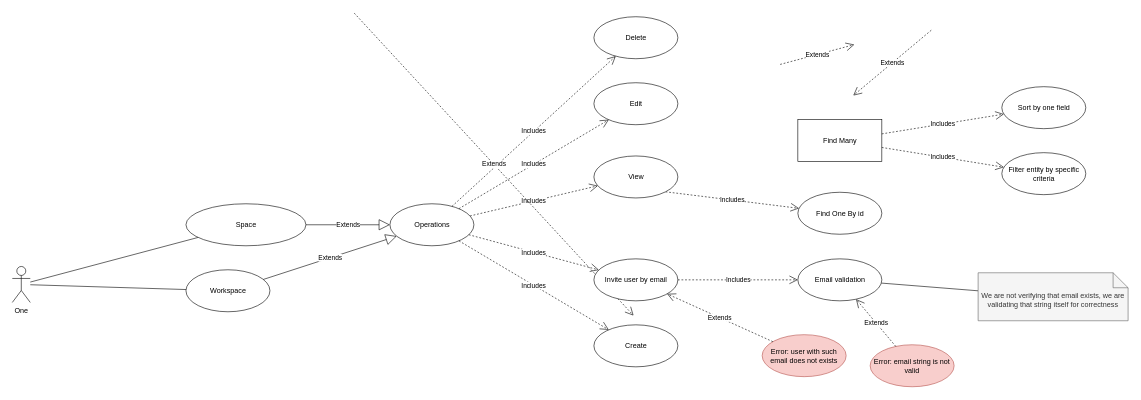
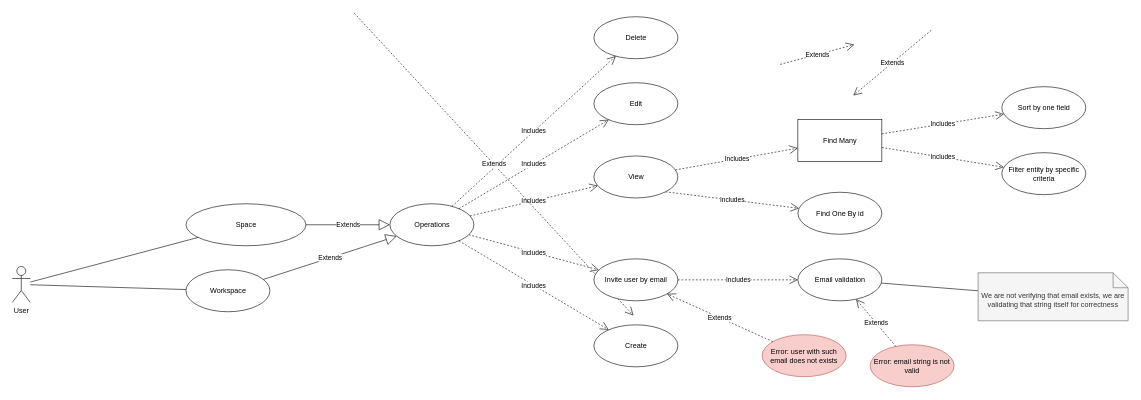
none -> (736, 159)
(22, 311) -> (22, 311)
